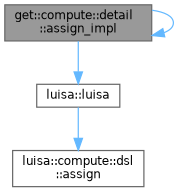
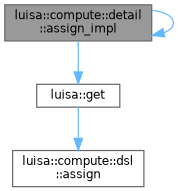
(78, 23) -> (78, 23)
(78, 96) -> (78, 96)
